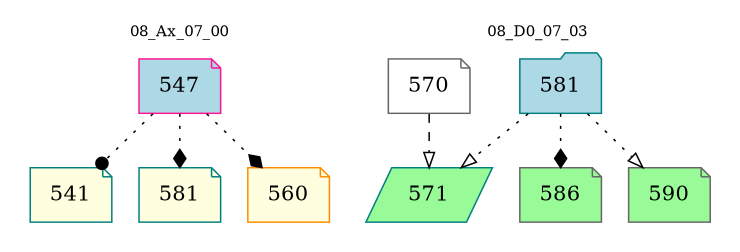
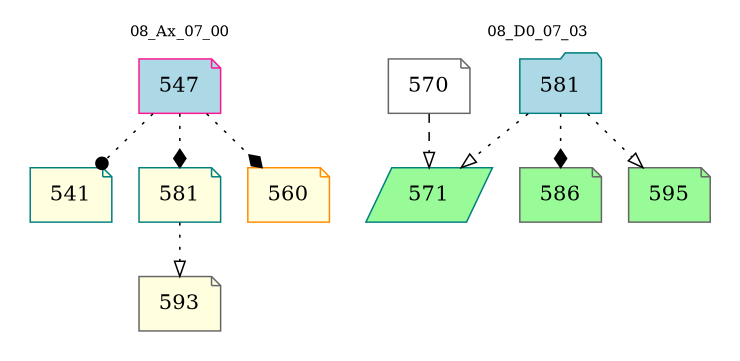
(669, 195) -> (669, 195)
none -> (180, 304)
